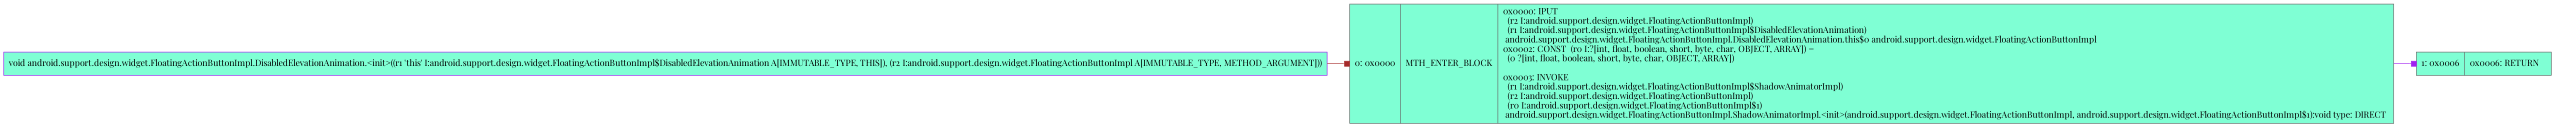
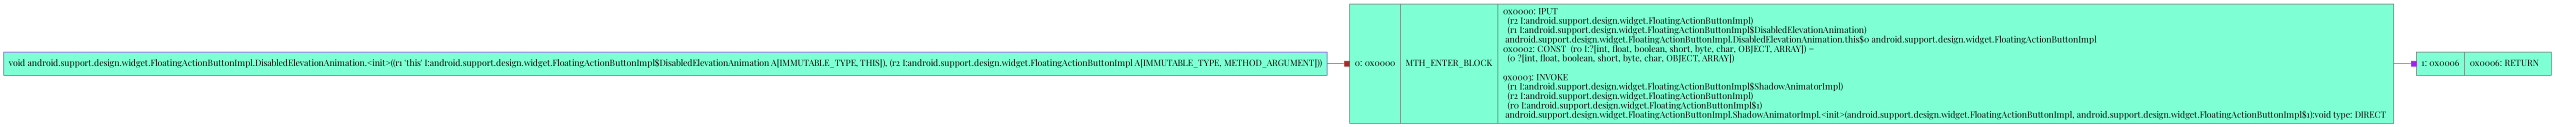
(1538, 78) -> (1538, 78)
